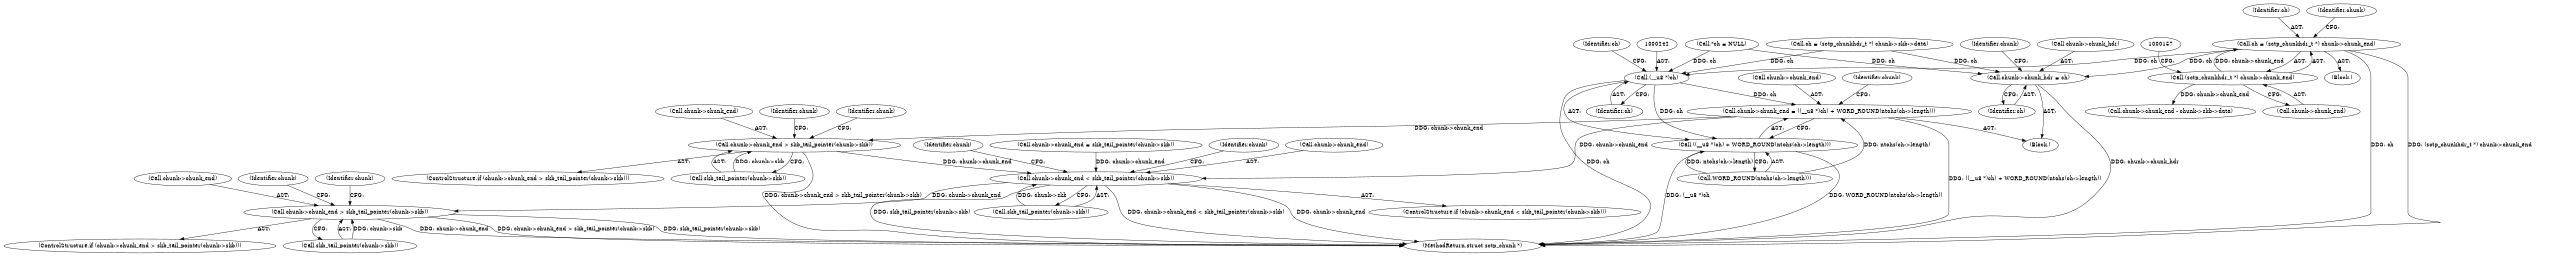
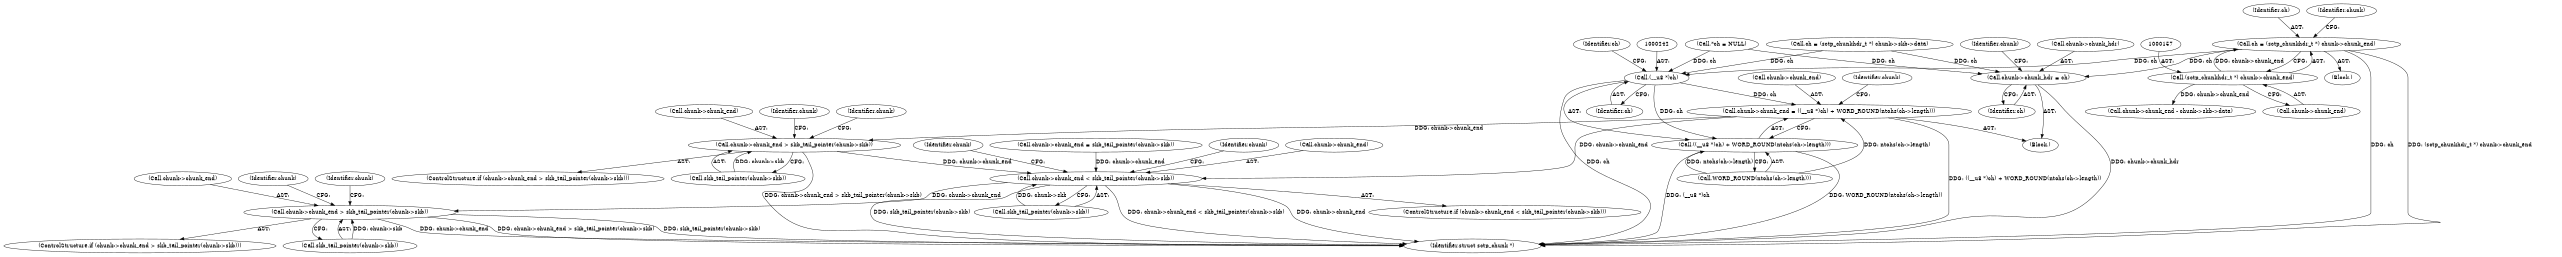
(2169, 61) -> (2169, 61)
(2301, 61) -> (2301, 61)
(1472, 246) -> (1472, 246)
